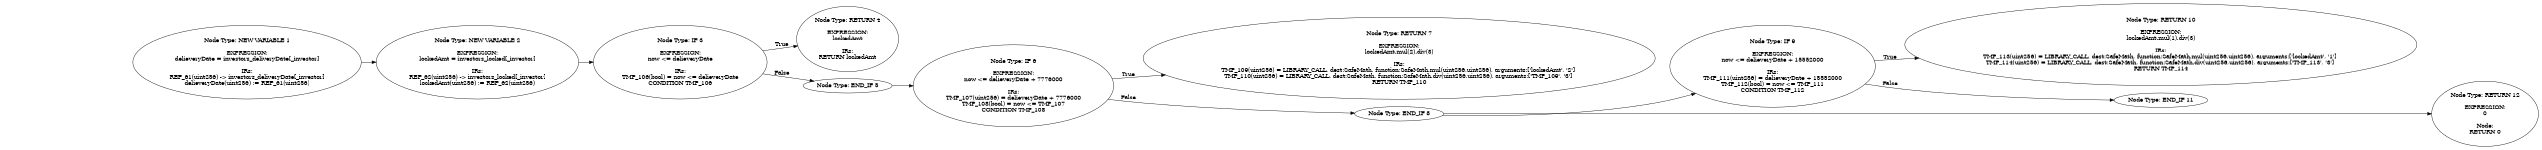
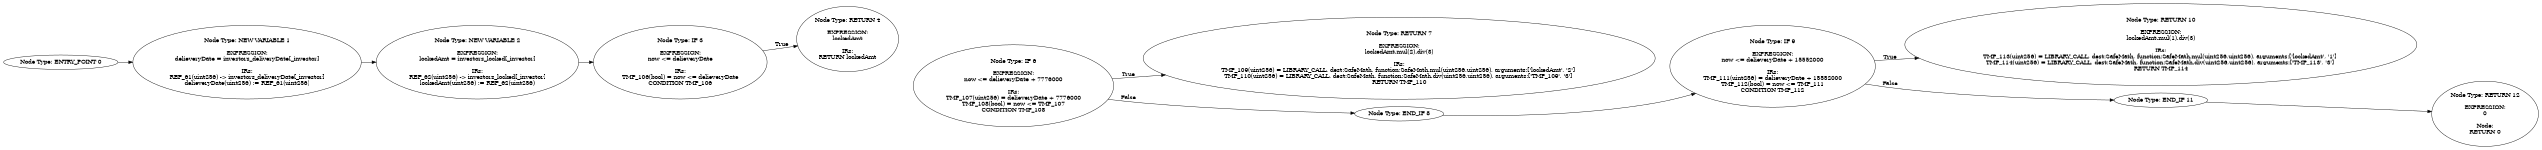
none -> (61, 62)
(848, 86) -> none
(1936, 114) -> (2317, 107)
